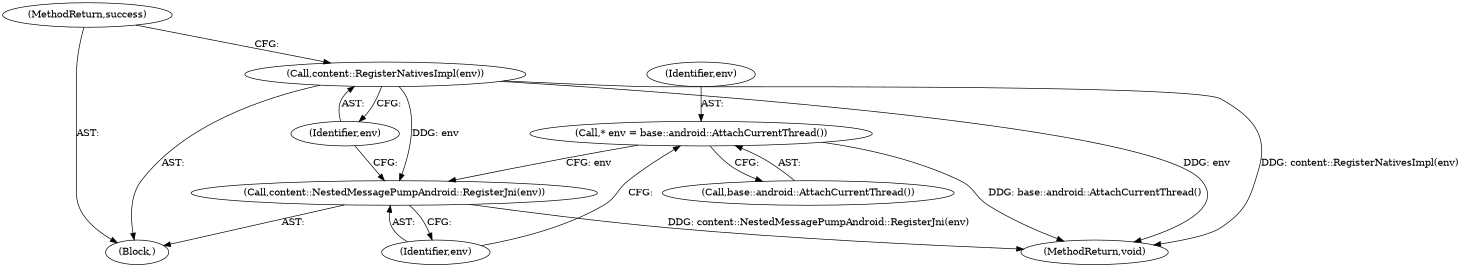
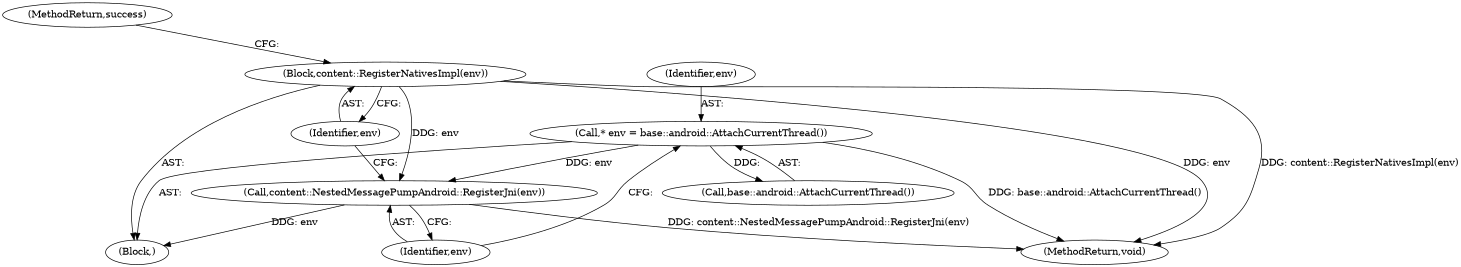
(385, 74) -> (385, 74)
(76, 140) -> (336, 158)
(589, 163) -> (589, 163)
(749, 163) -> (749, 163)
(295, 223) -> (295, 223)
